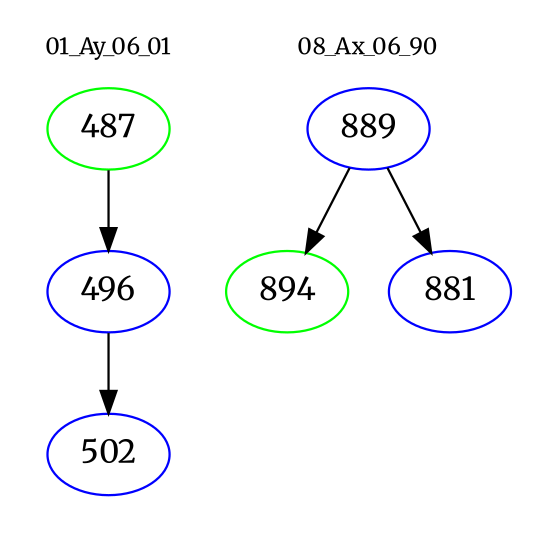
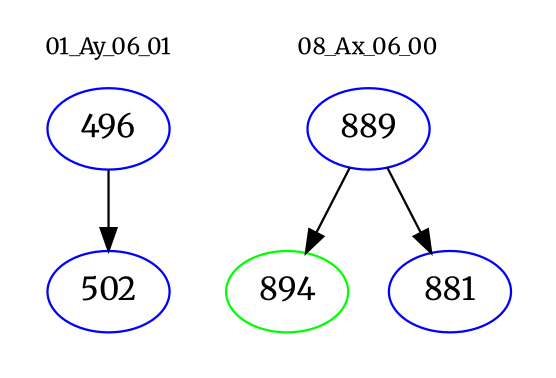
(369, 49) -> (369, 49)
(109, 129) -> none
